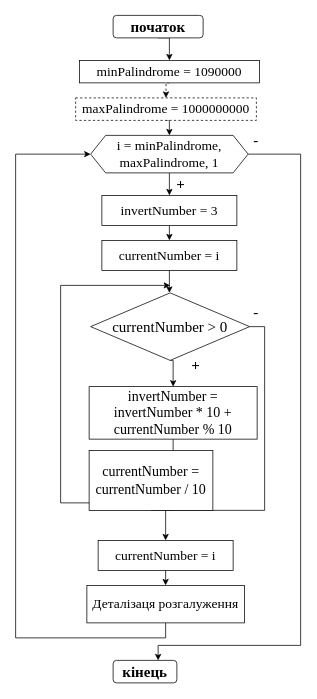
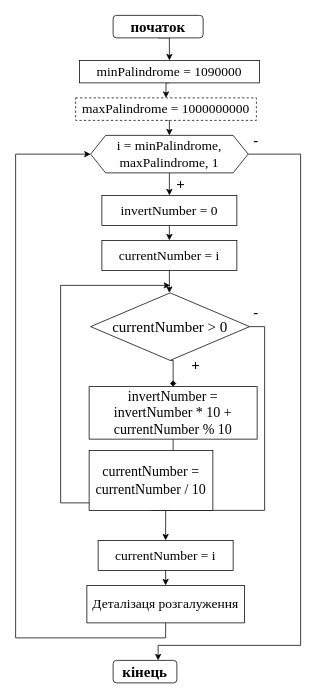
(166, 87) -> (166, 87)
(169, 210) -> (169, 210)
(173, 380) -> (173, 379)
